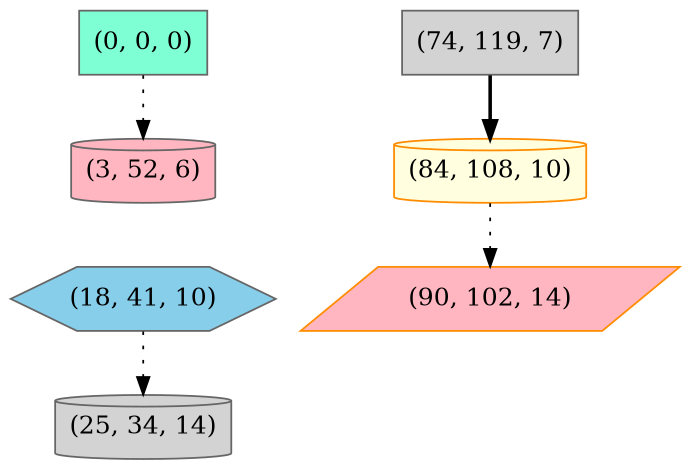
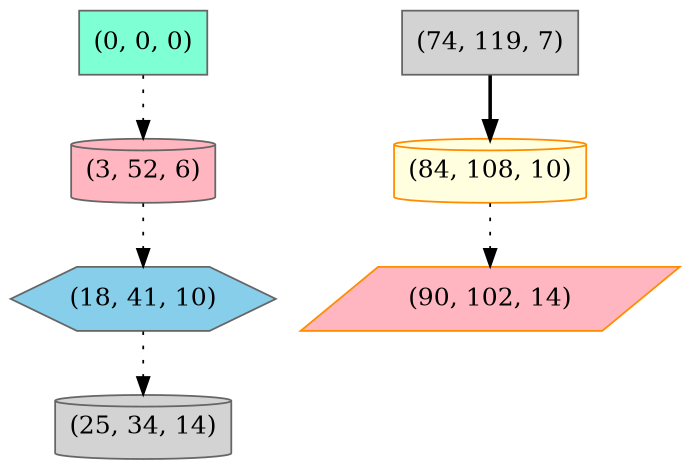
none -> (143, 226)
